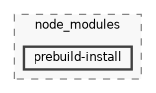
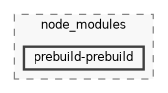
(78, 58) -> (84, 58)
